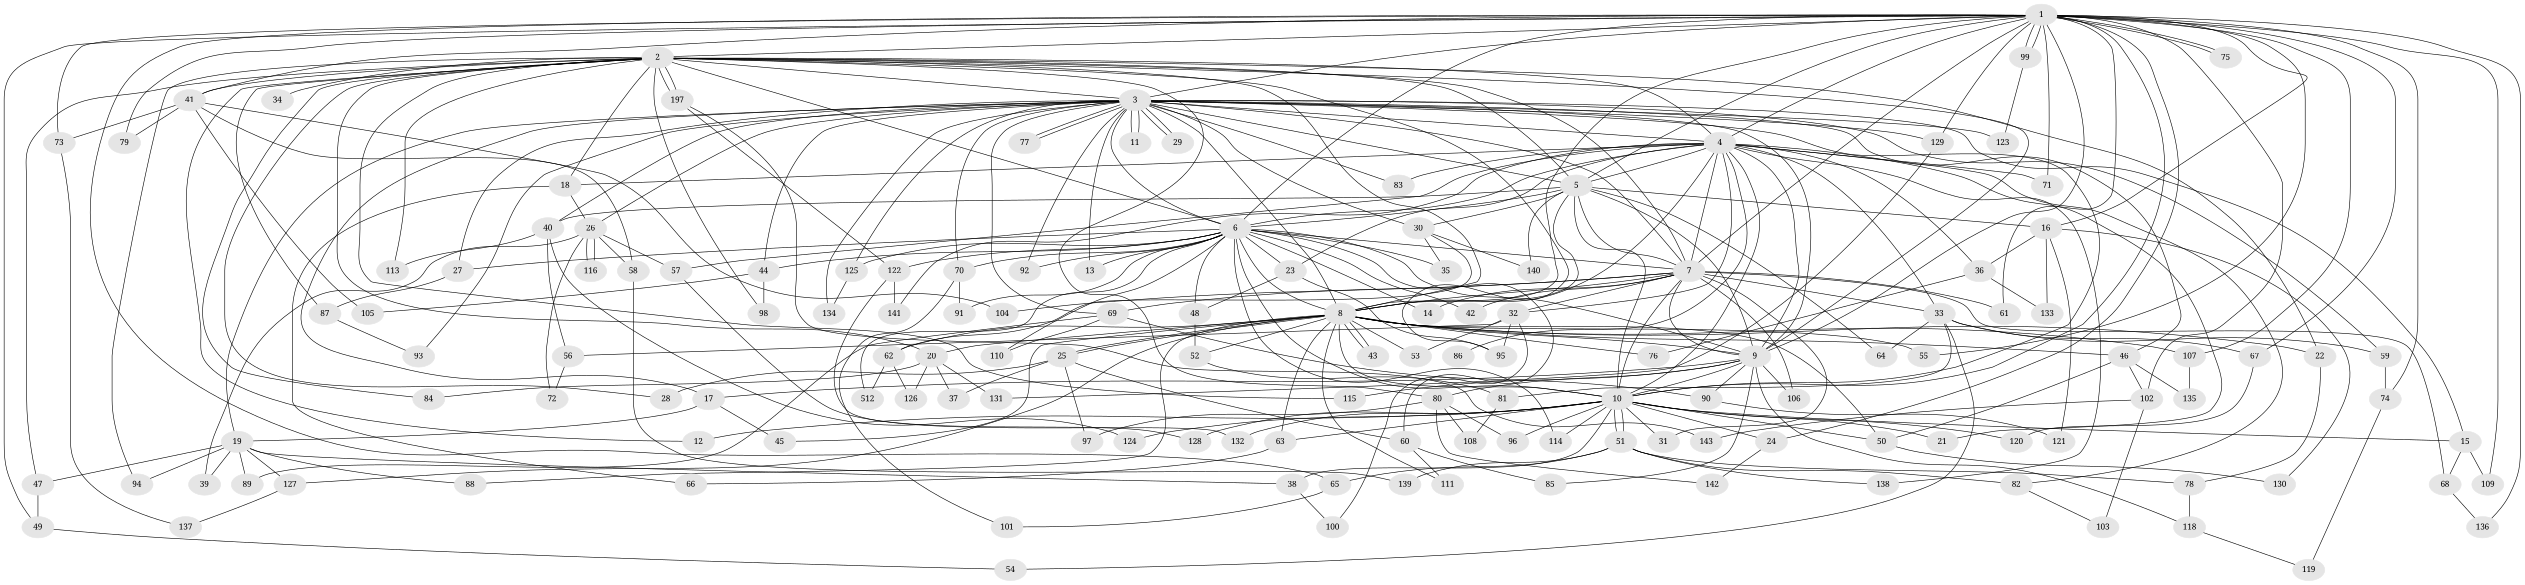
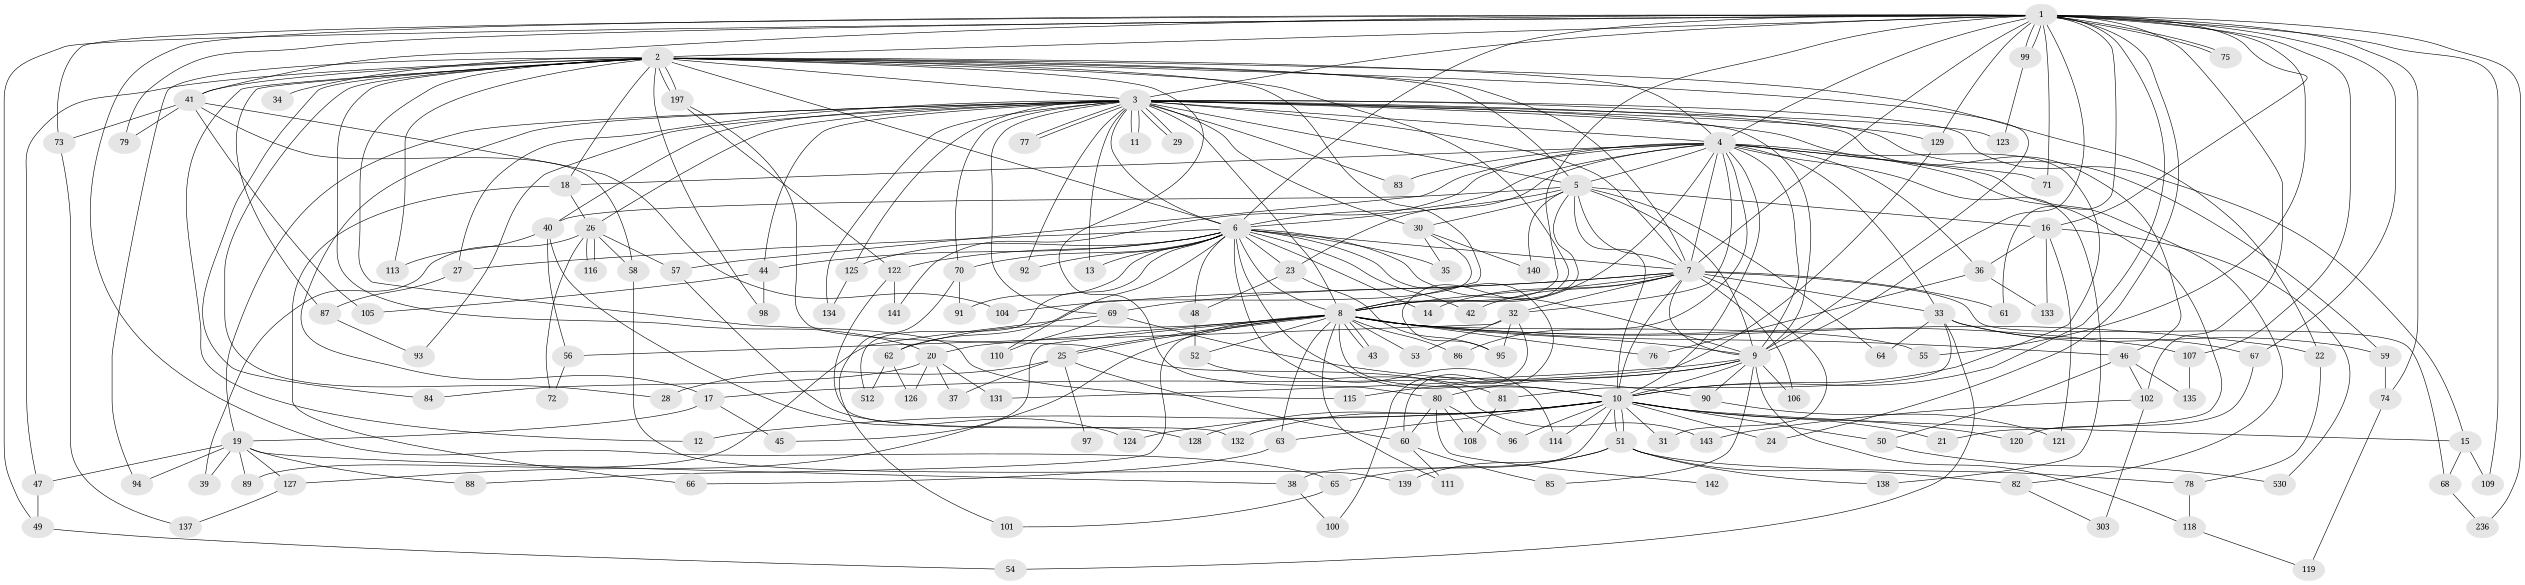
(1798, 73) -> none
(1633, 327) -> (1400, 334)
(1244, 414) -> (1422, 420)
(1745, 461) -> none
(2280, 485) -> (2280, 485)
(2103, 527) -> (2103, 527)
(2483, 527) -> (2483, 527)
